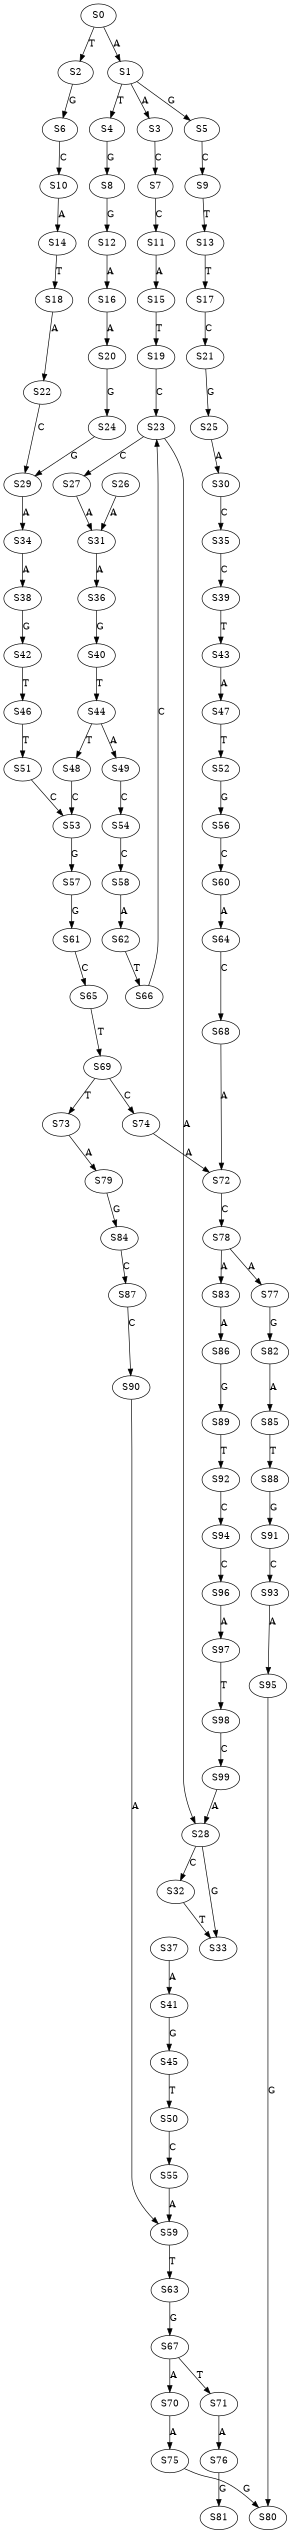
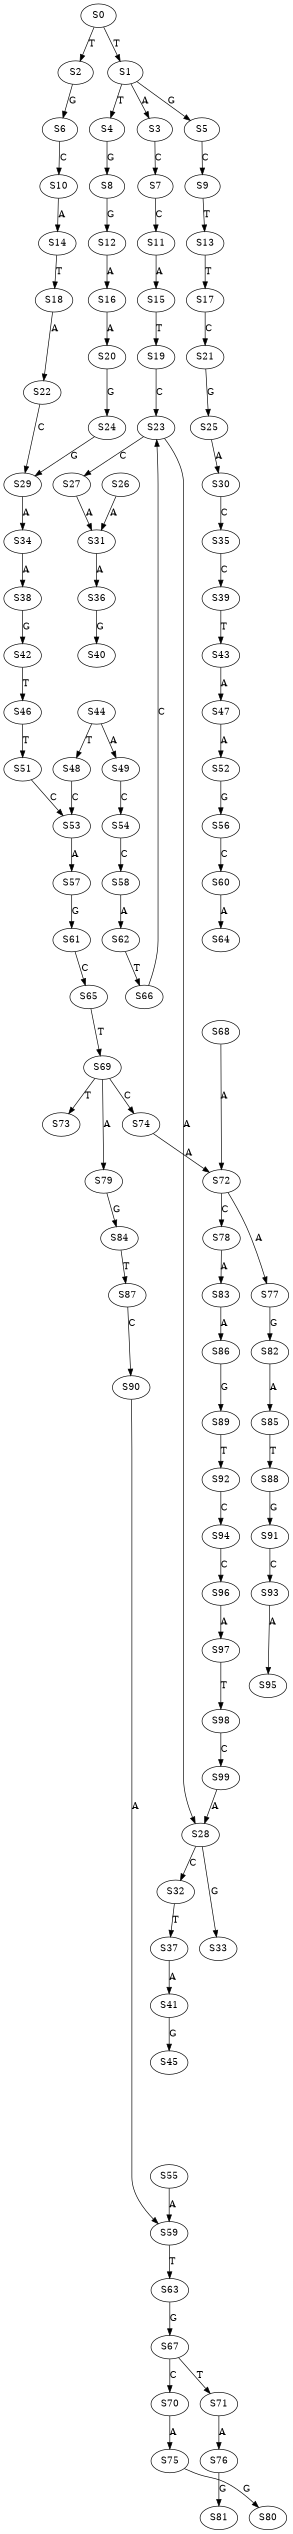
(117, 44) -> (117, 44)
(97, 681) -> none
(224, 741) -> (224, 741)
(75, 855) -> (75, 855)
(221, 983) -> none
(80, 1150) -> (103, 1121)
(244, 1264) -> (249, 1234)
(127, 1267) -> (127, 1267)
(195, 1918) -> (173, 1917)
(268, 2099) -> none
(169, 2120) -> none
(173, 2376) -> (173, 2376)
